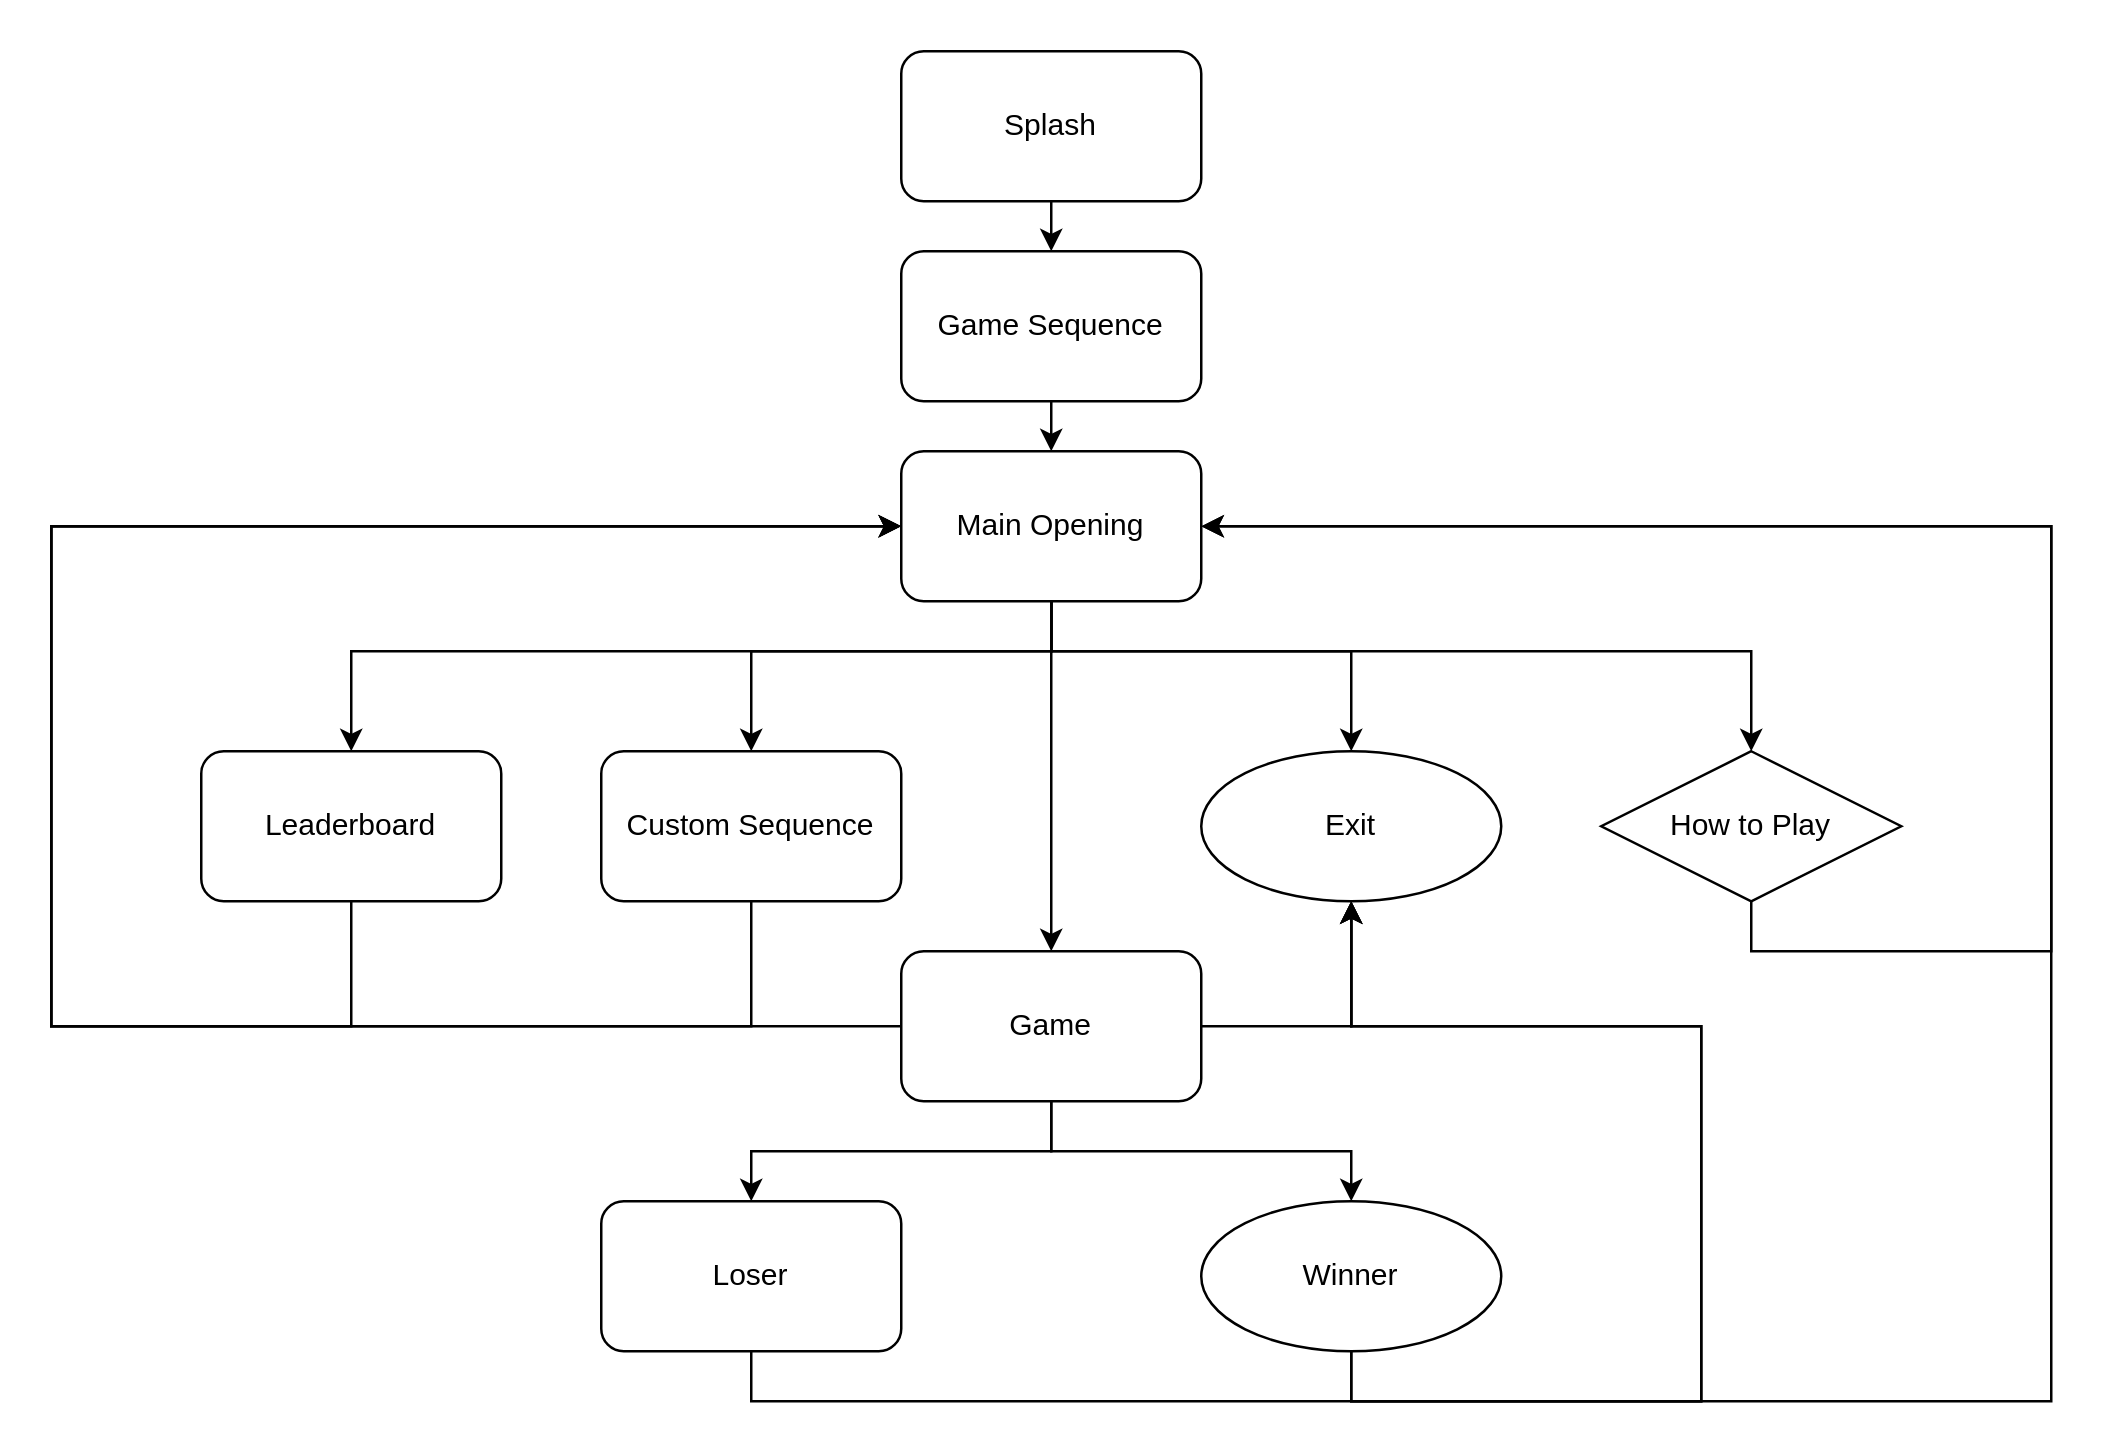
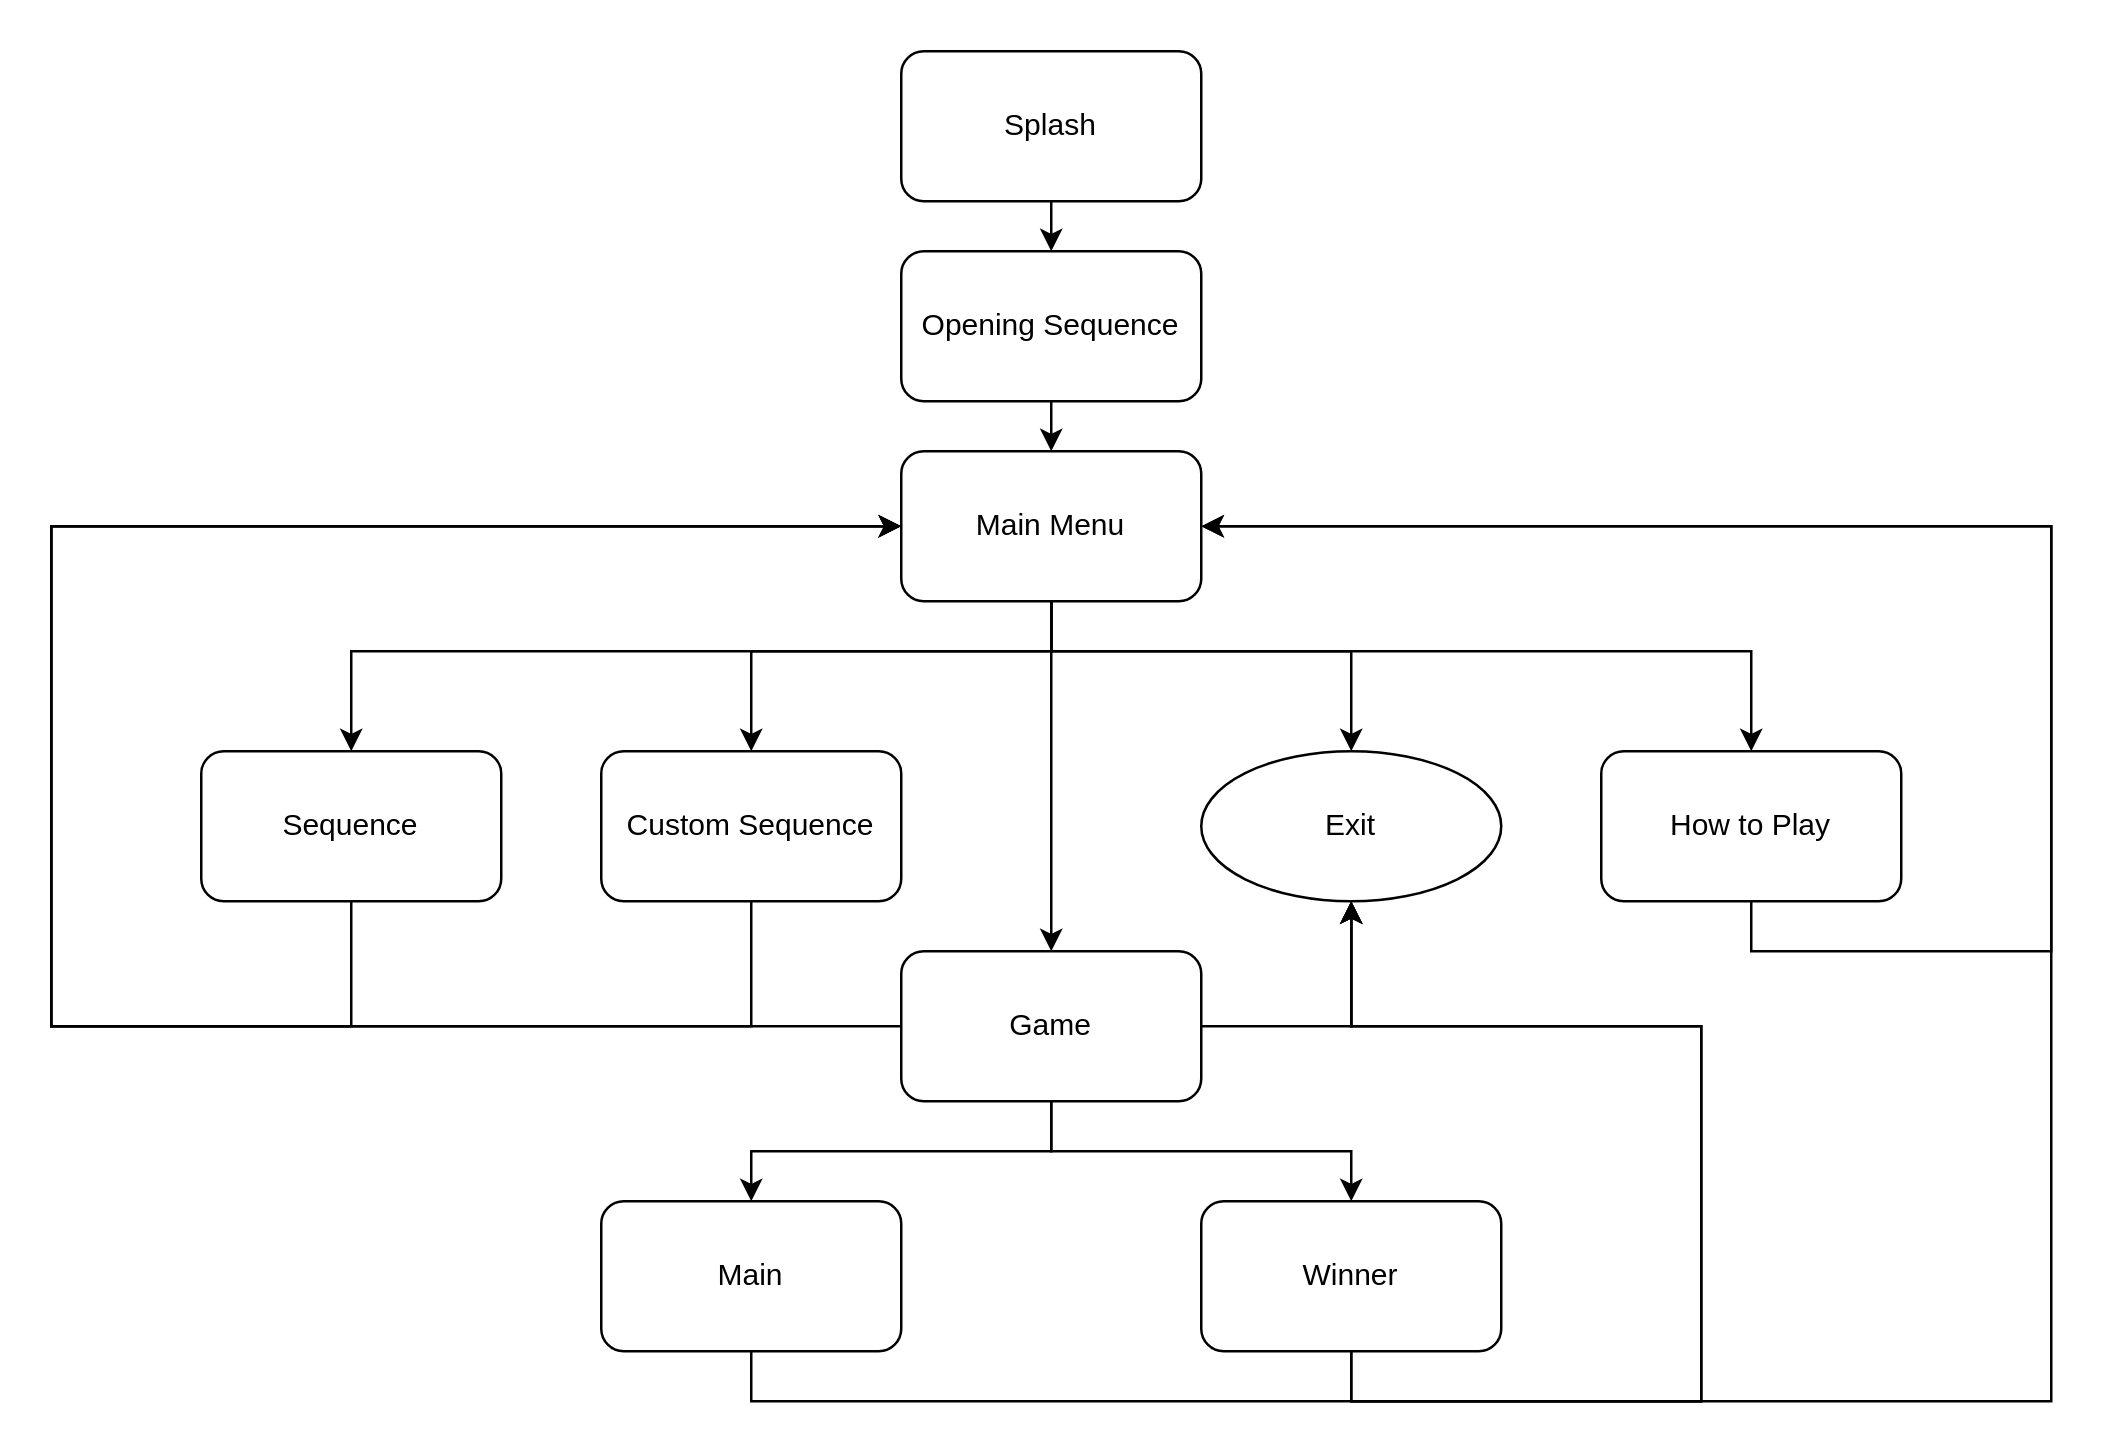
(1051, 326) -> (1051, 326)
(1051, 526) -> (1051, 526)
(351, 826) -> (351, 826)
(1751, 826) -> (1751, 826)
(751, 1276) -> (751, 1276)
(1351, 1276) -> (1351, 1276)
